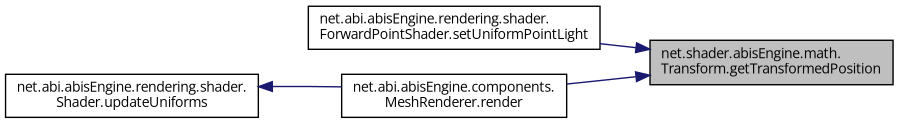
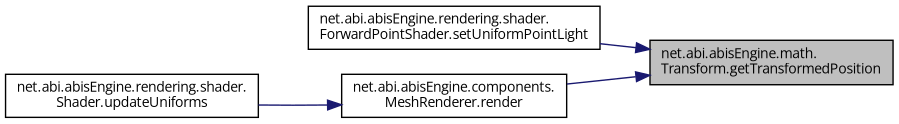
(772, 62) -> (772, 62)
(307, 86) -> (293, 105)
